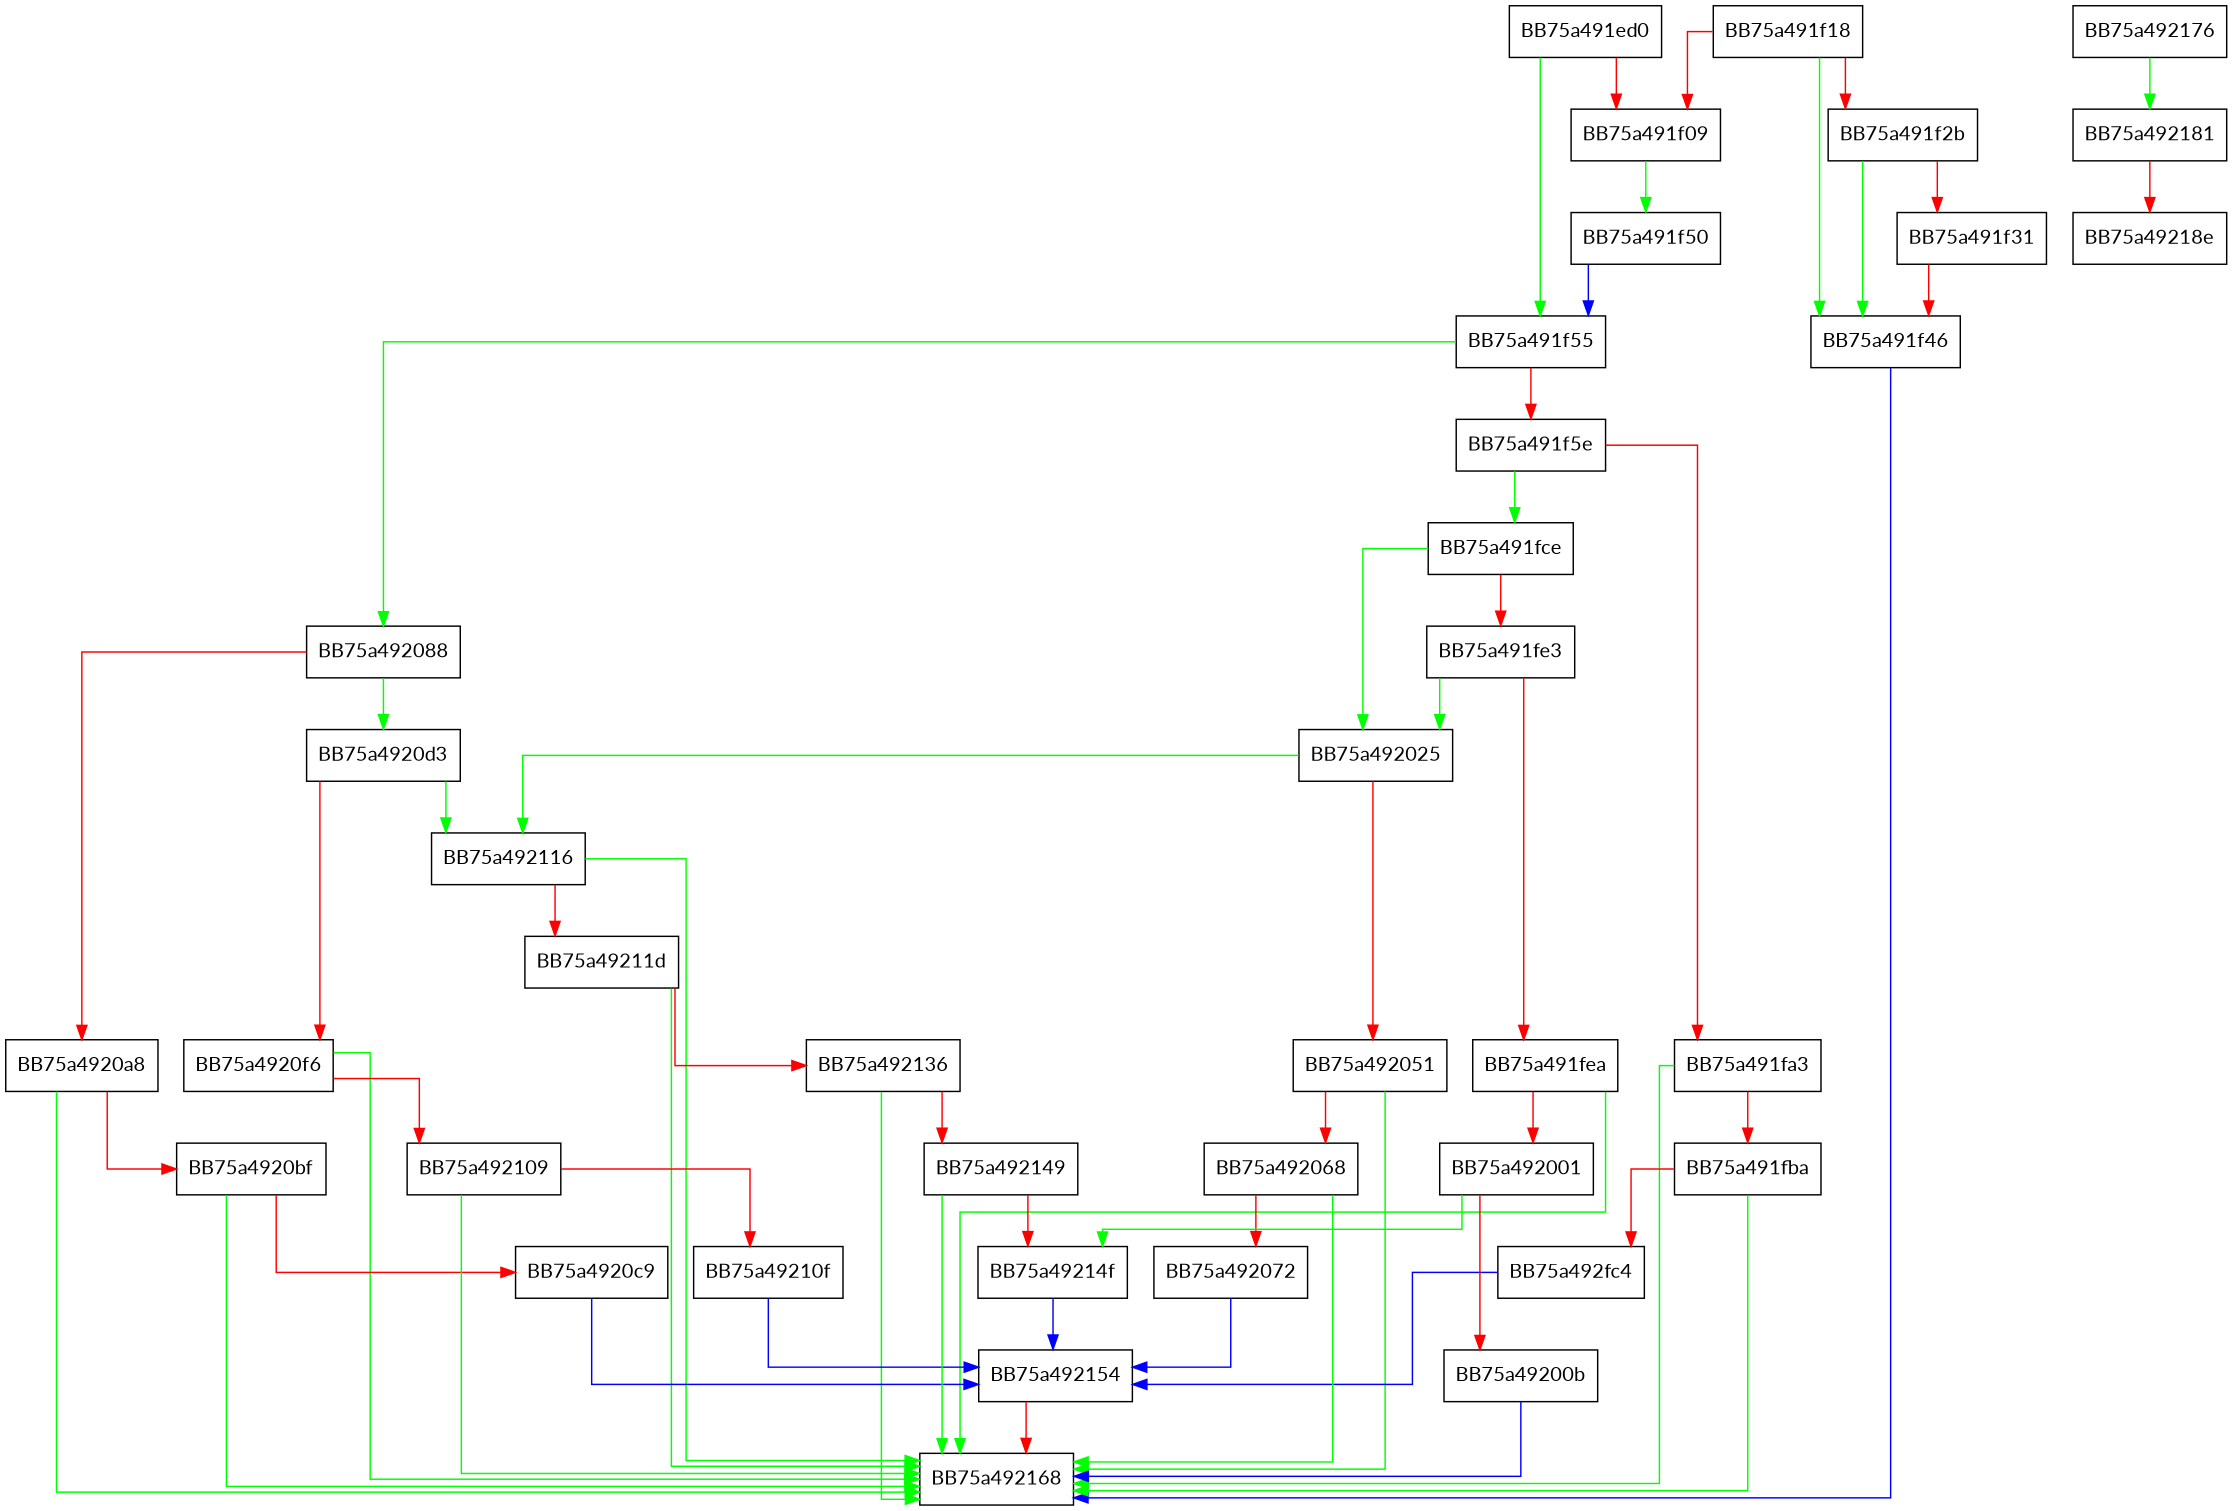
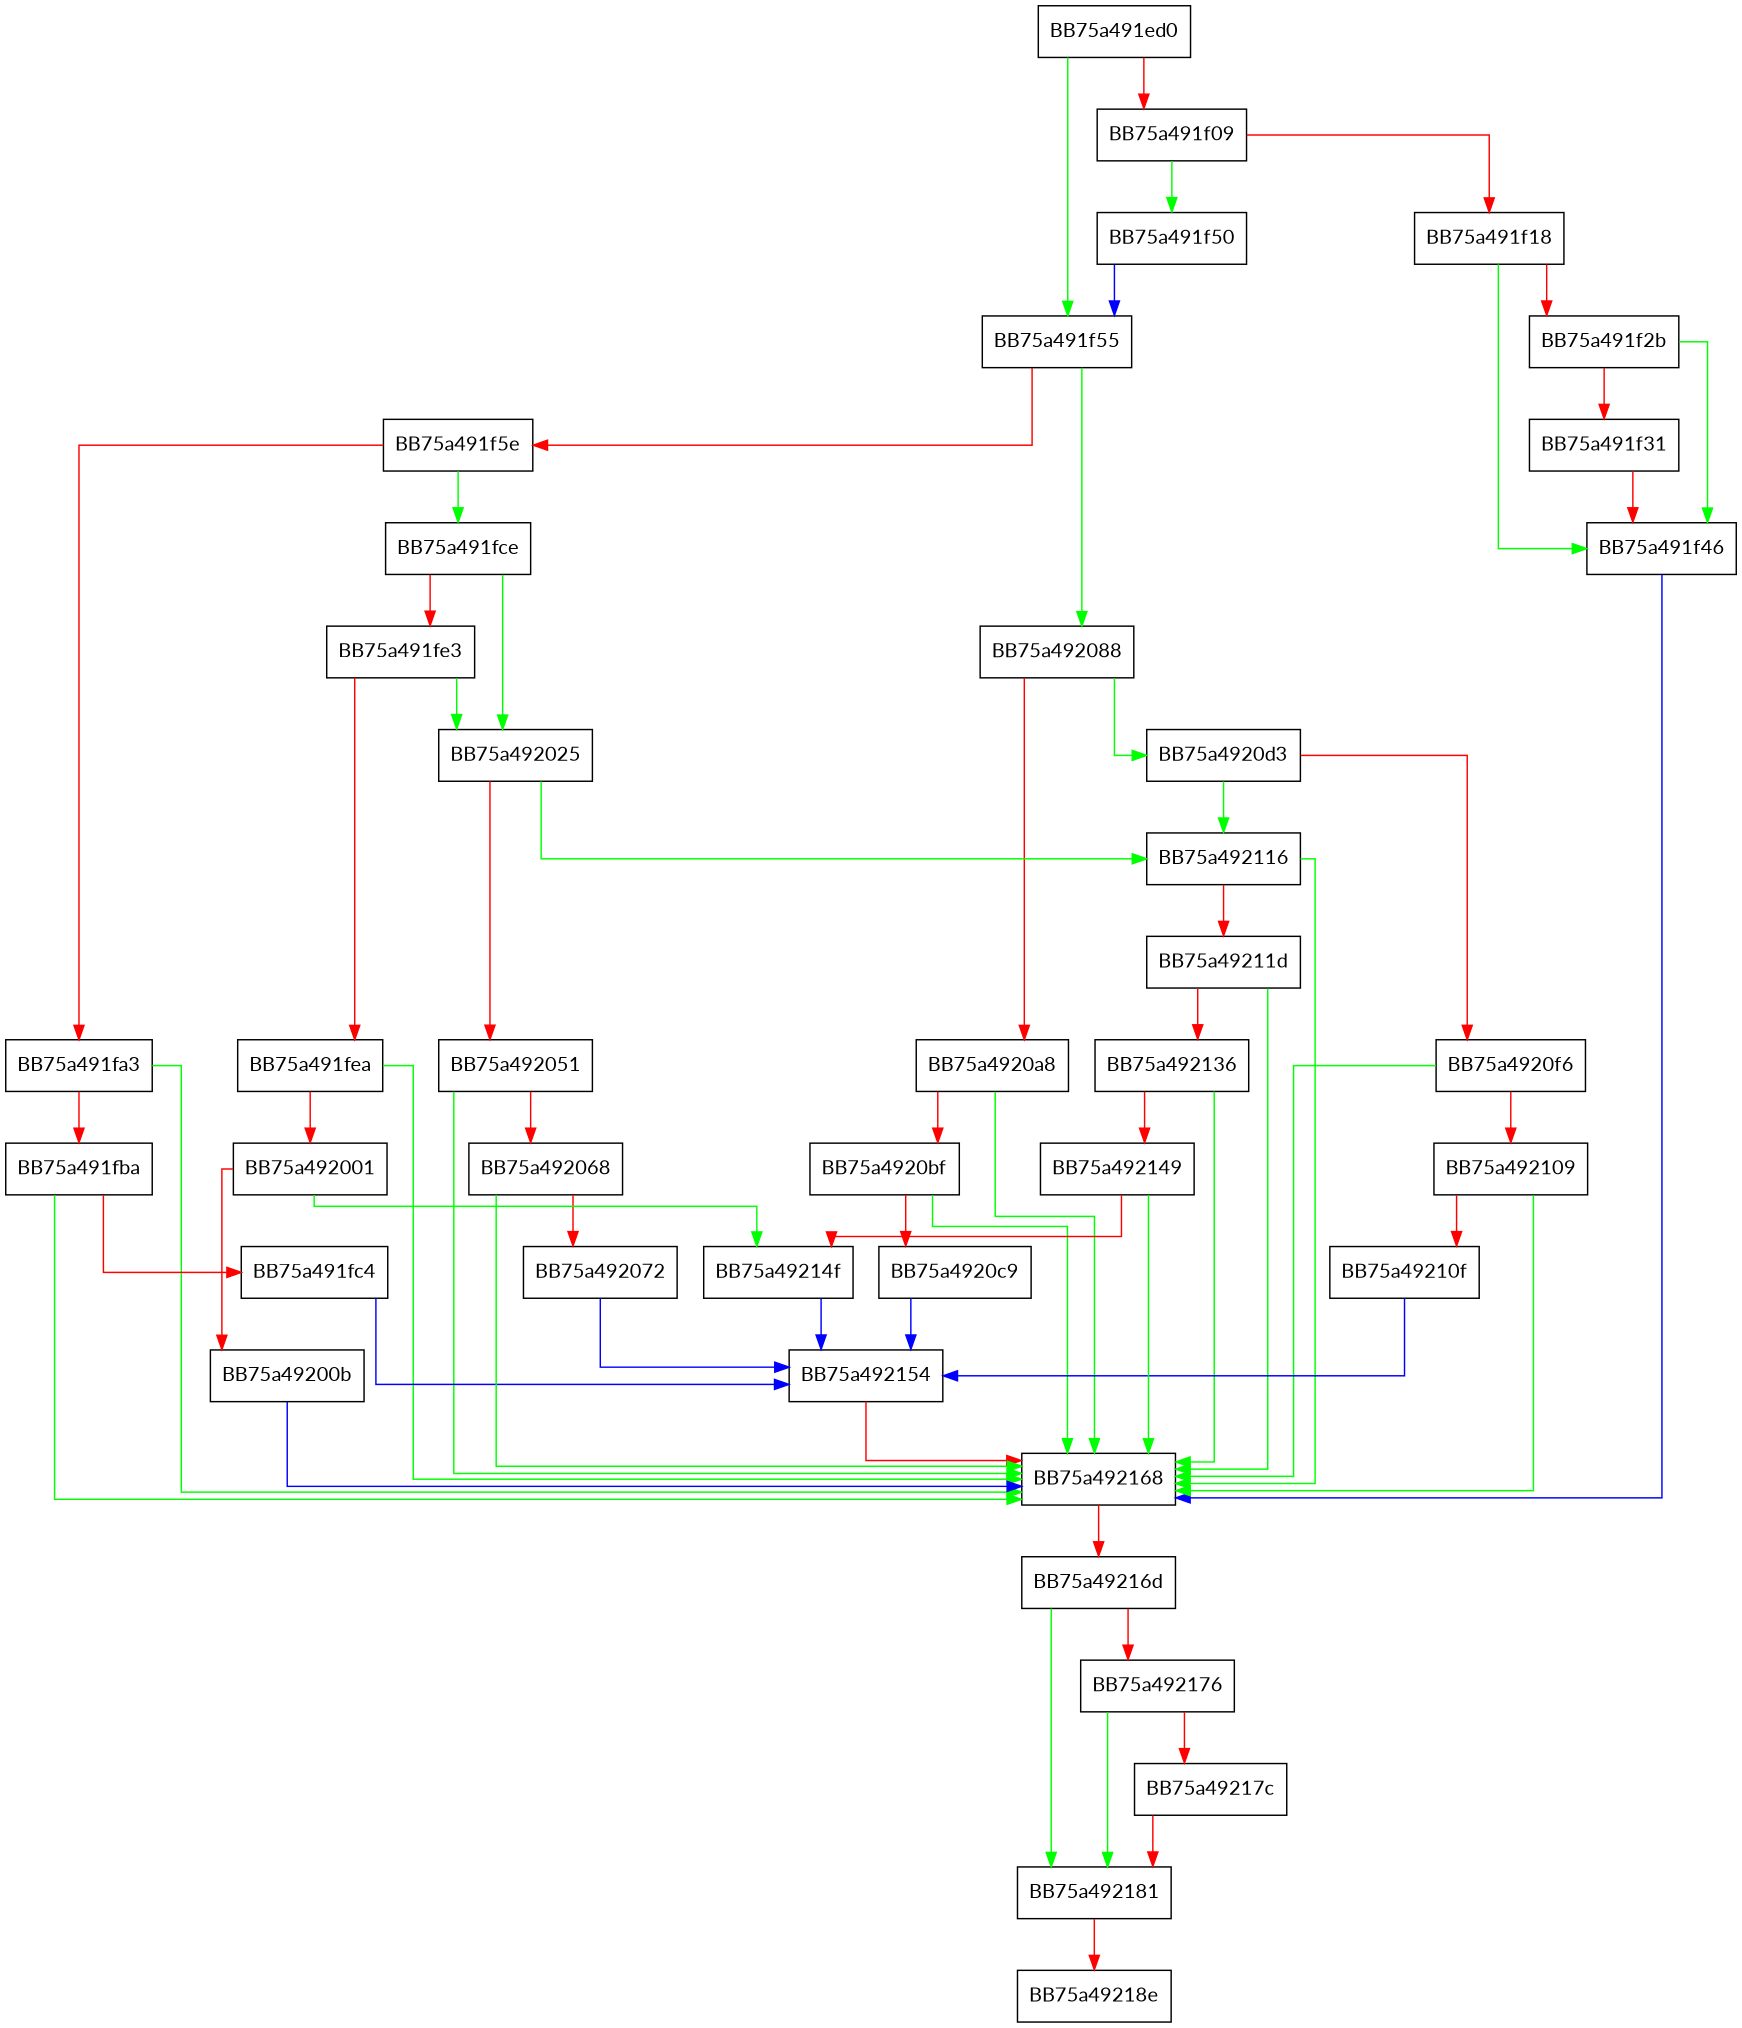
(1687, 50) -> (1399, 135)
(1571, 1272) -> (315, 1272)
none -> (1099, 1583)
none -> (1211, 1789)
